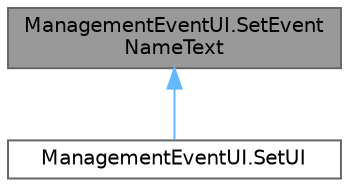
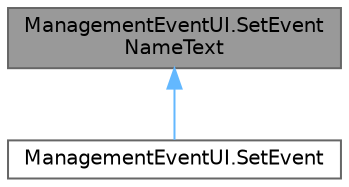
(174, 159) -> (174, 159)
